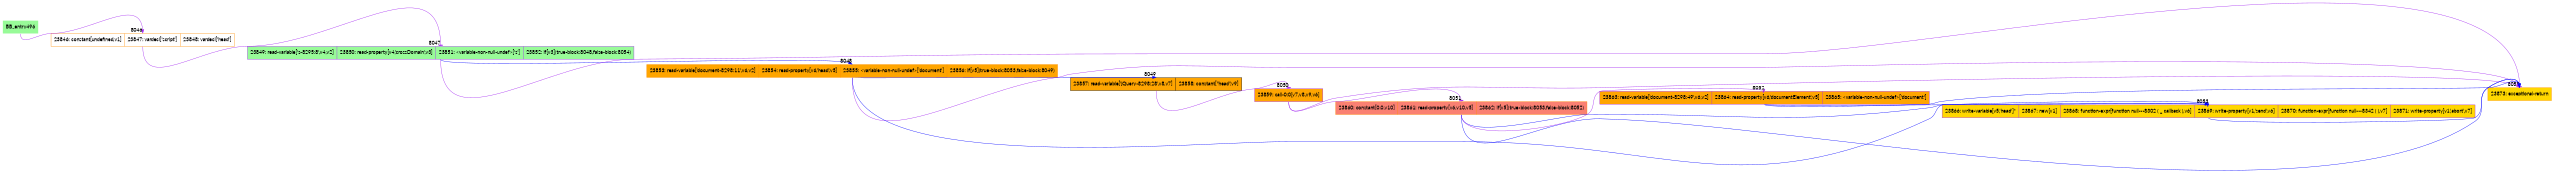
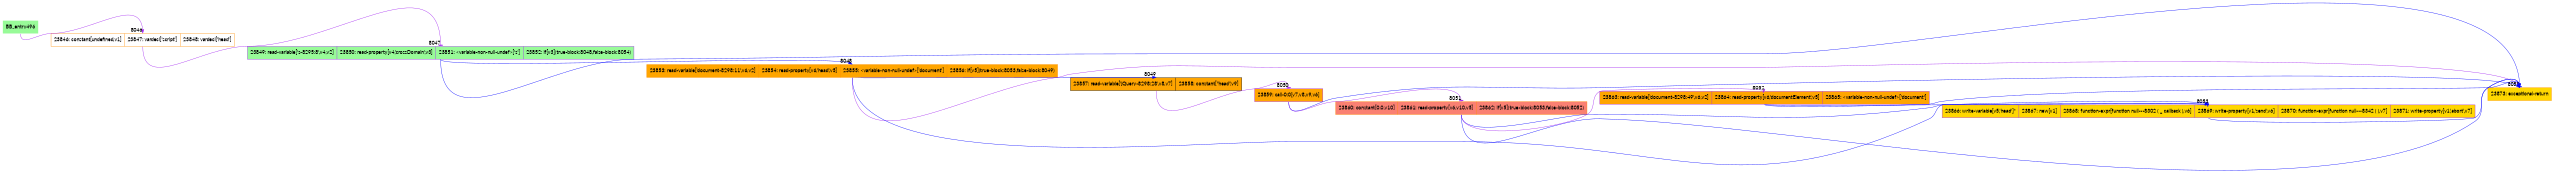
(1483, 54) -> (1483, 54)
(1899, 81) -> (1899, 81)
